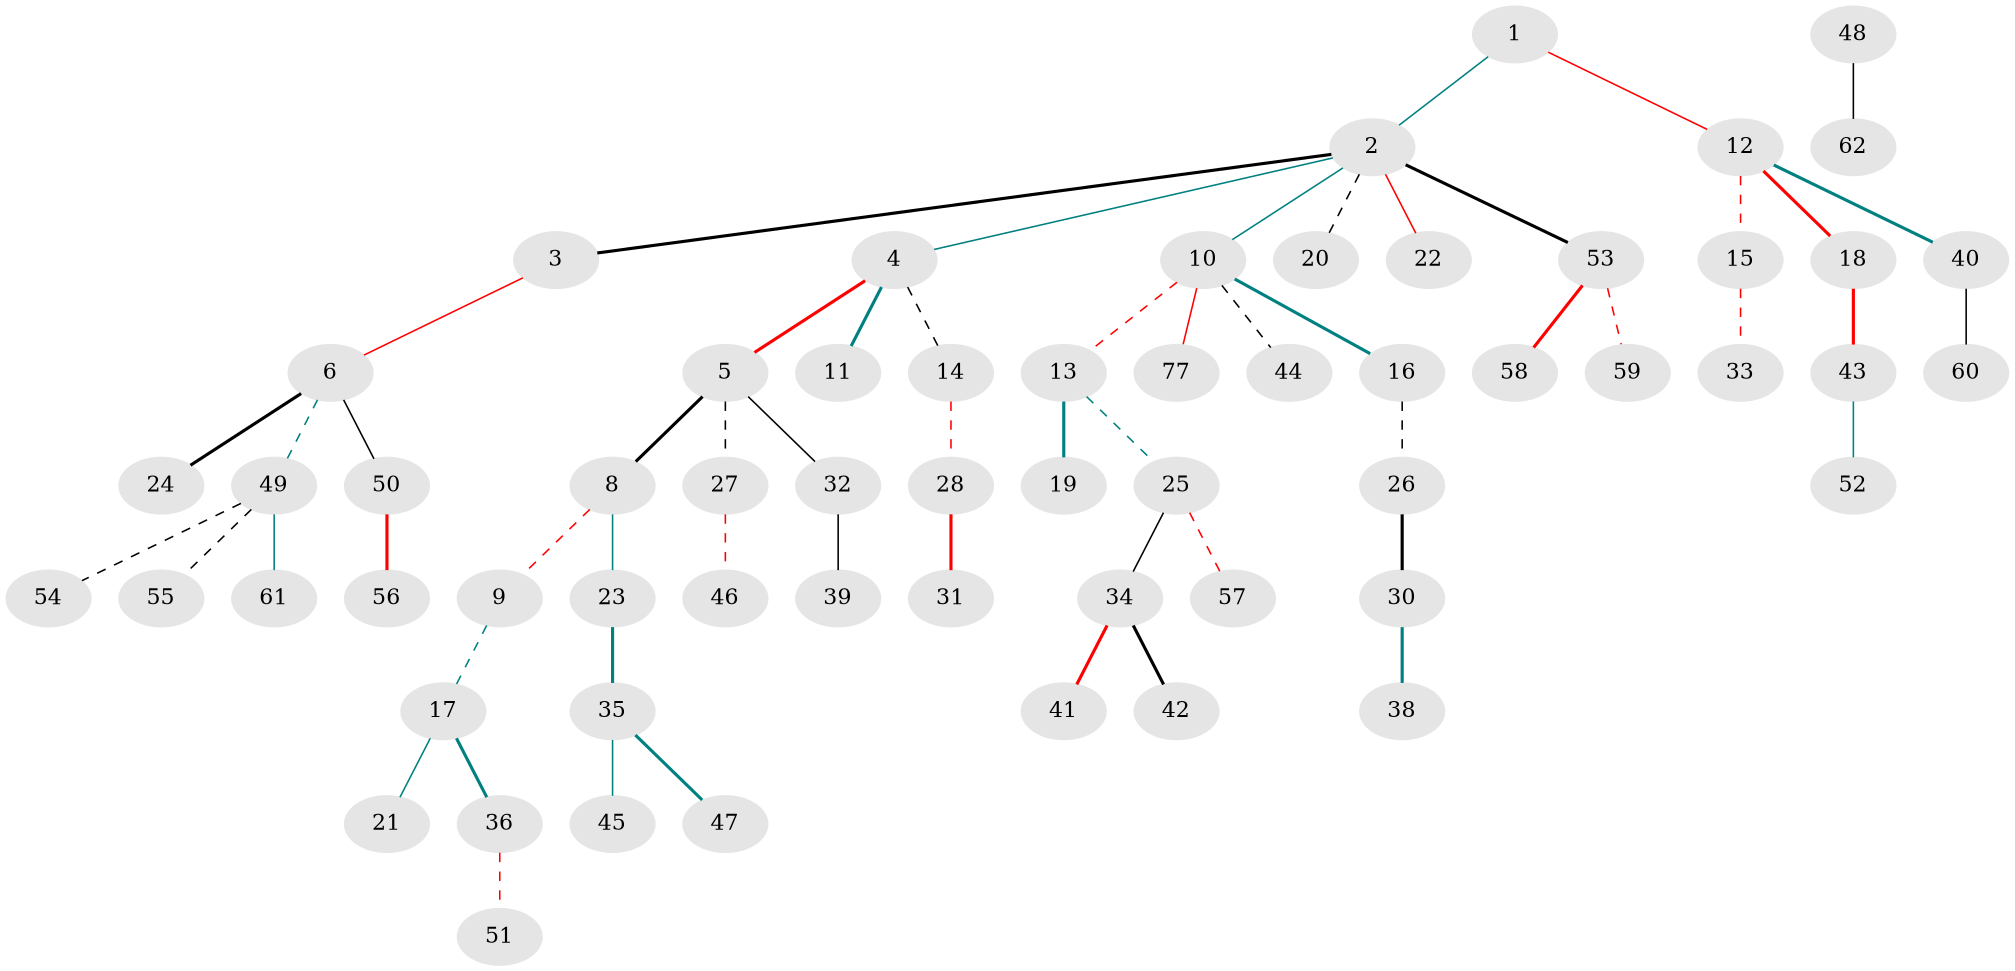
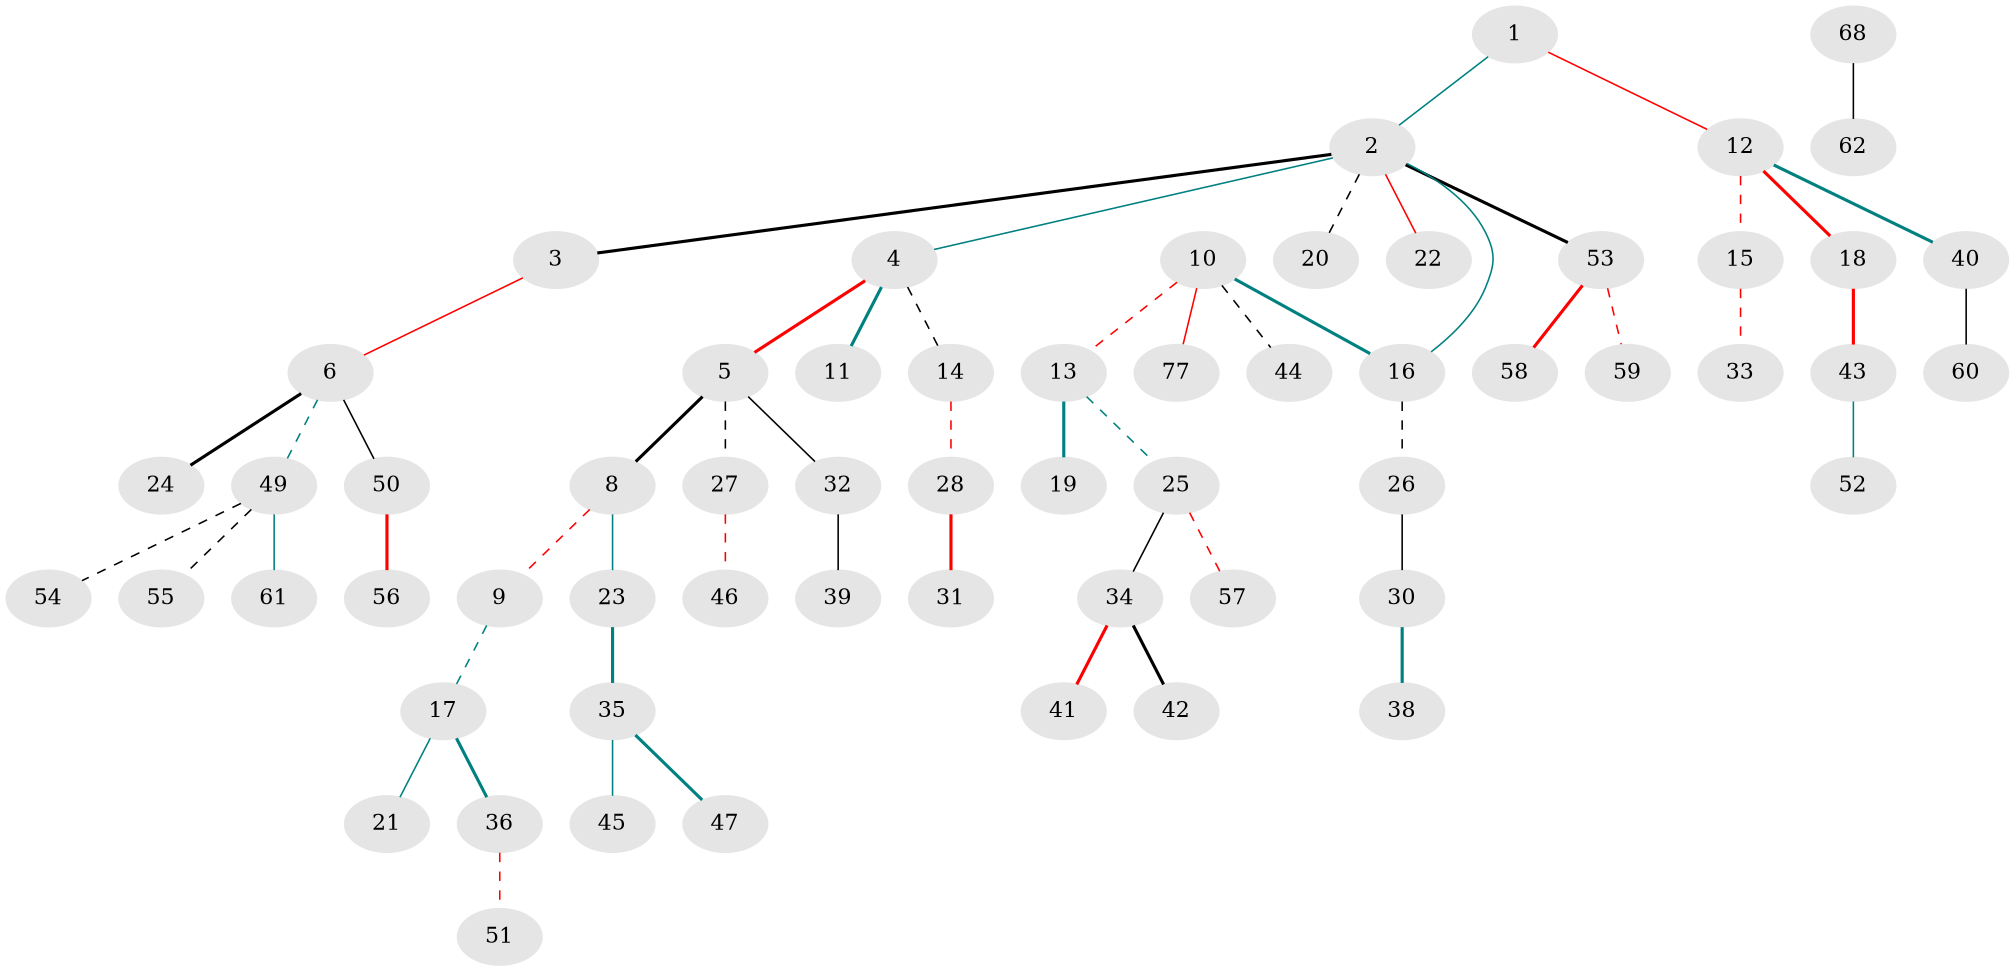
(1853, 34) -> (1853, 34)
(1288, 204) -> (1492, 250)
(1402, 542) -> (1402, 542)
